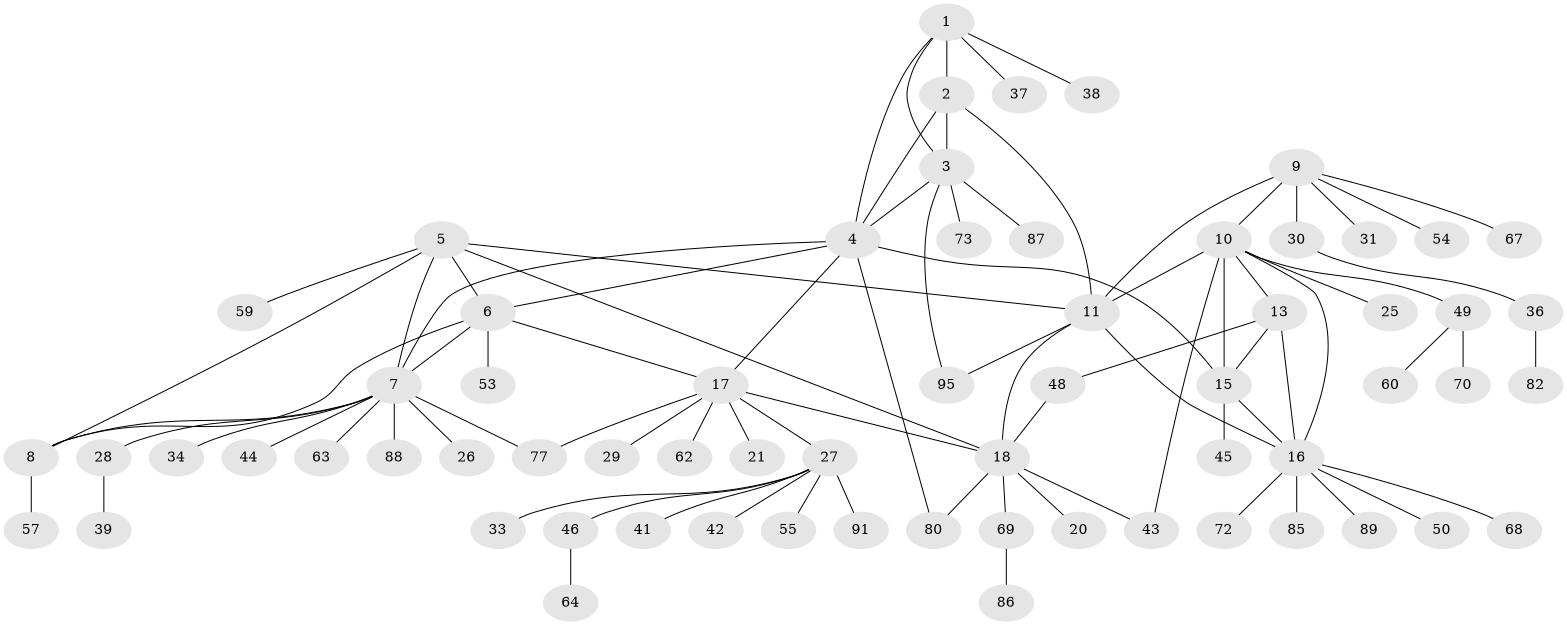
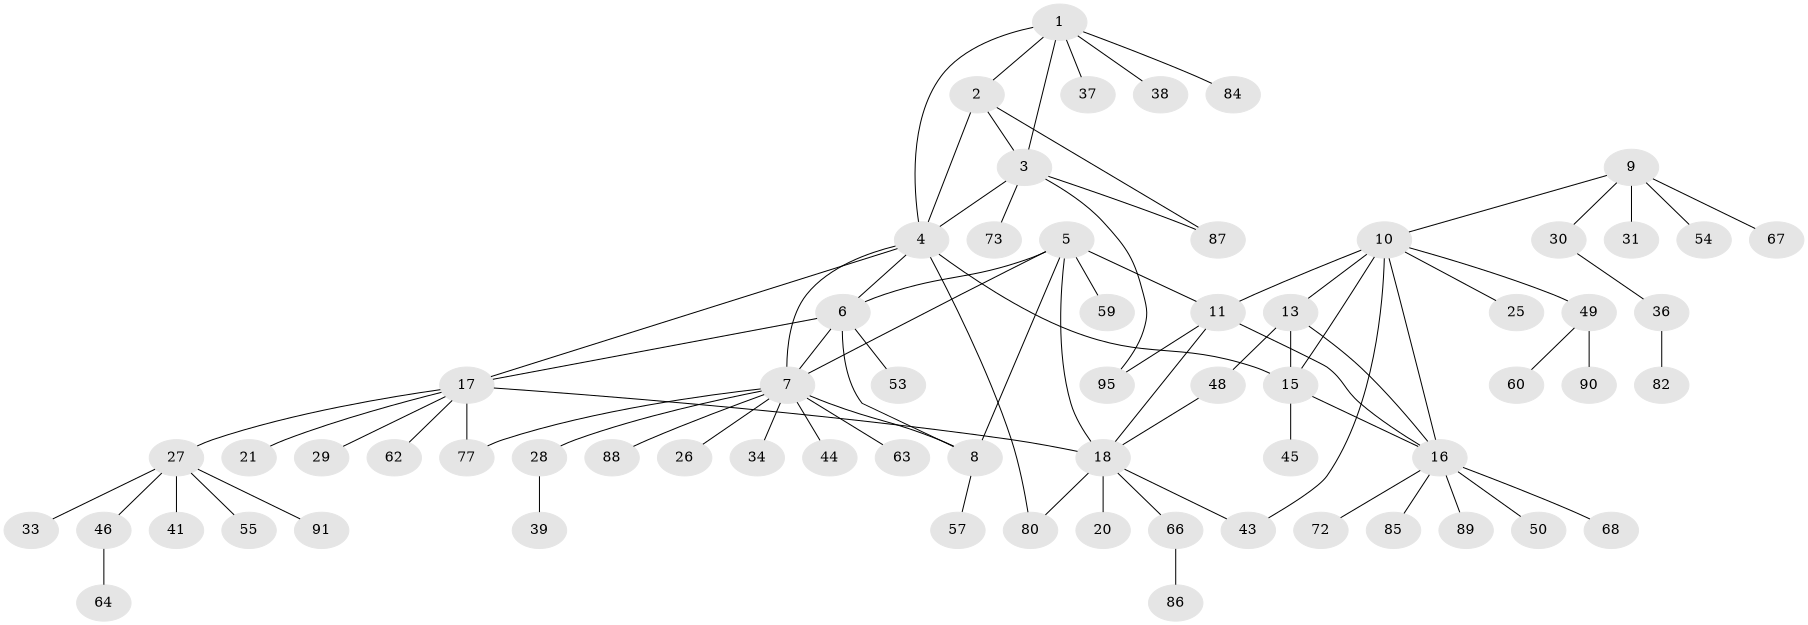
none -> (1233, 95)
(1050, 188) -> (1098, 167)
(1182, 226) -> none
(1463, 385) -> (1589, 385)
(716, 530) -> none
(1006, 530) -> (1176, 530)
